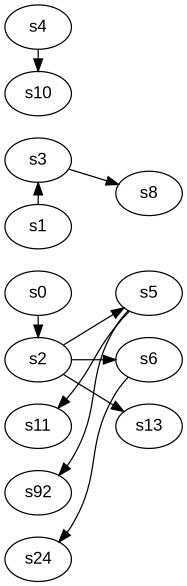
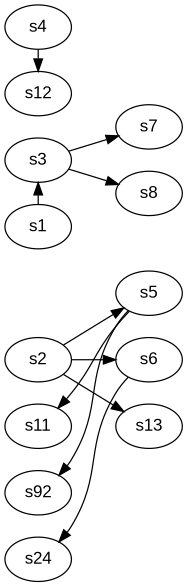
(38, 94) -> (38, 94)
none -> (149, 127)
(38, 293) -> none
